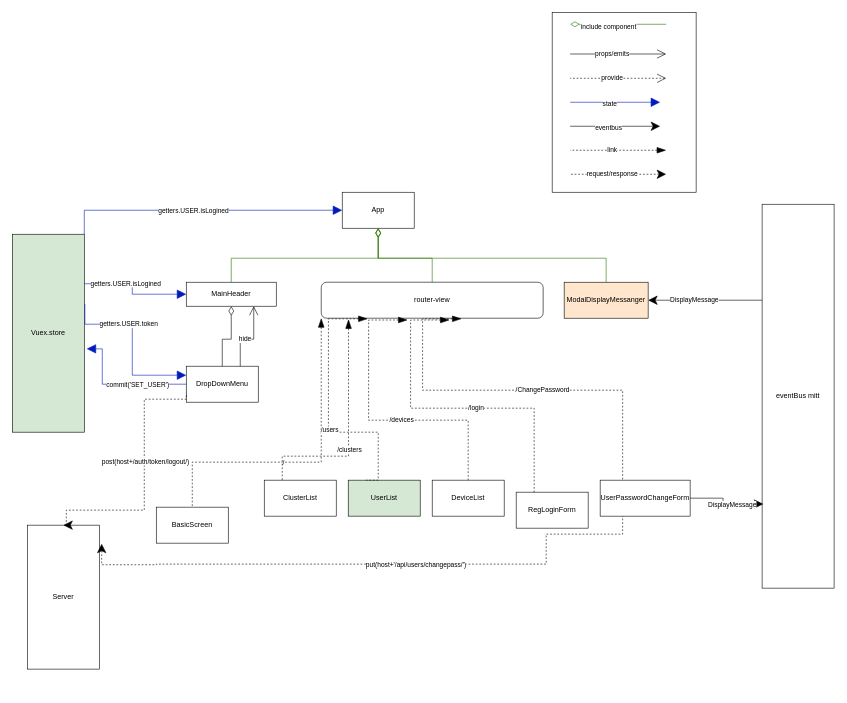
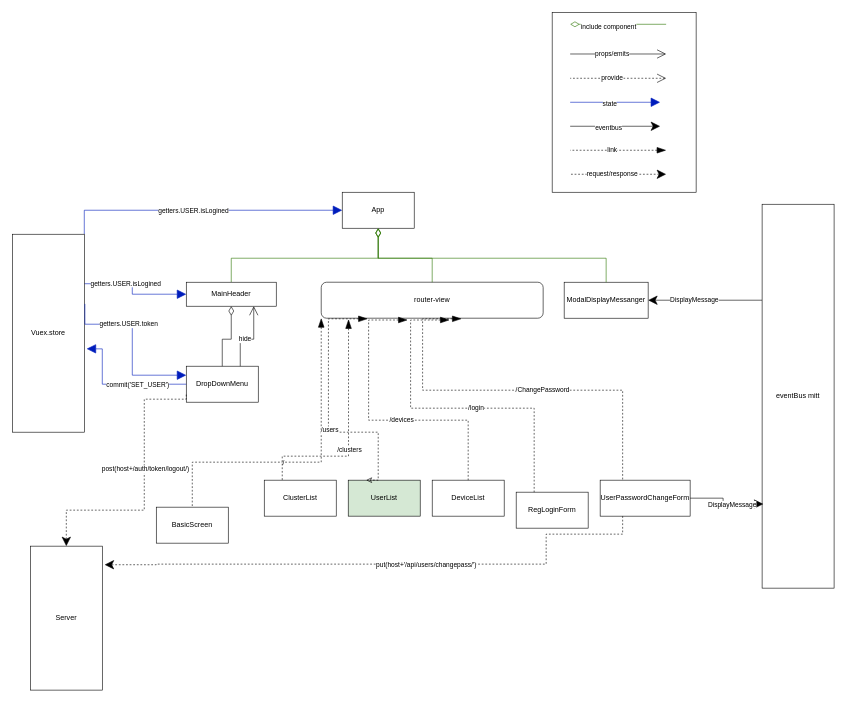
(606, 300) -> (606, 300)
(48, 333) -> (48, 333)
(370, 480) -> (372, 480)
(63, 597) -> (66, 618)
